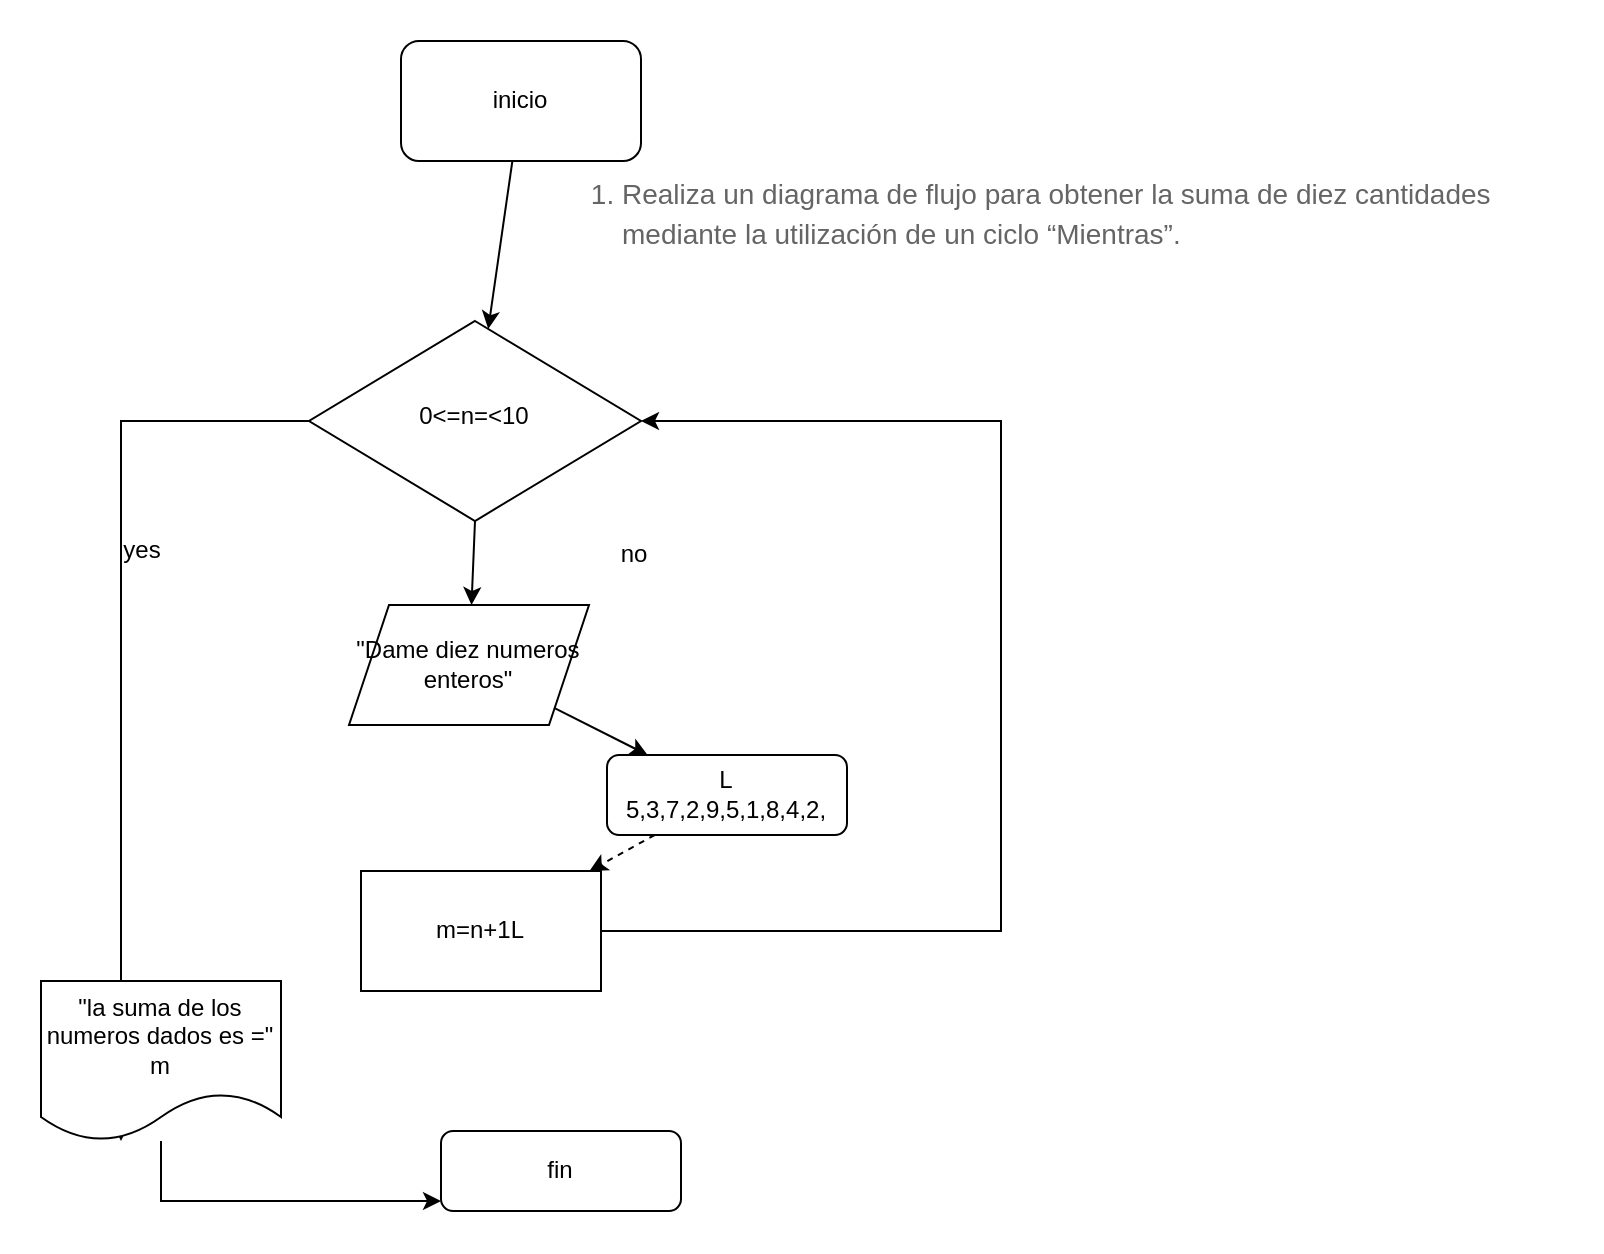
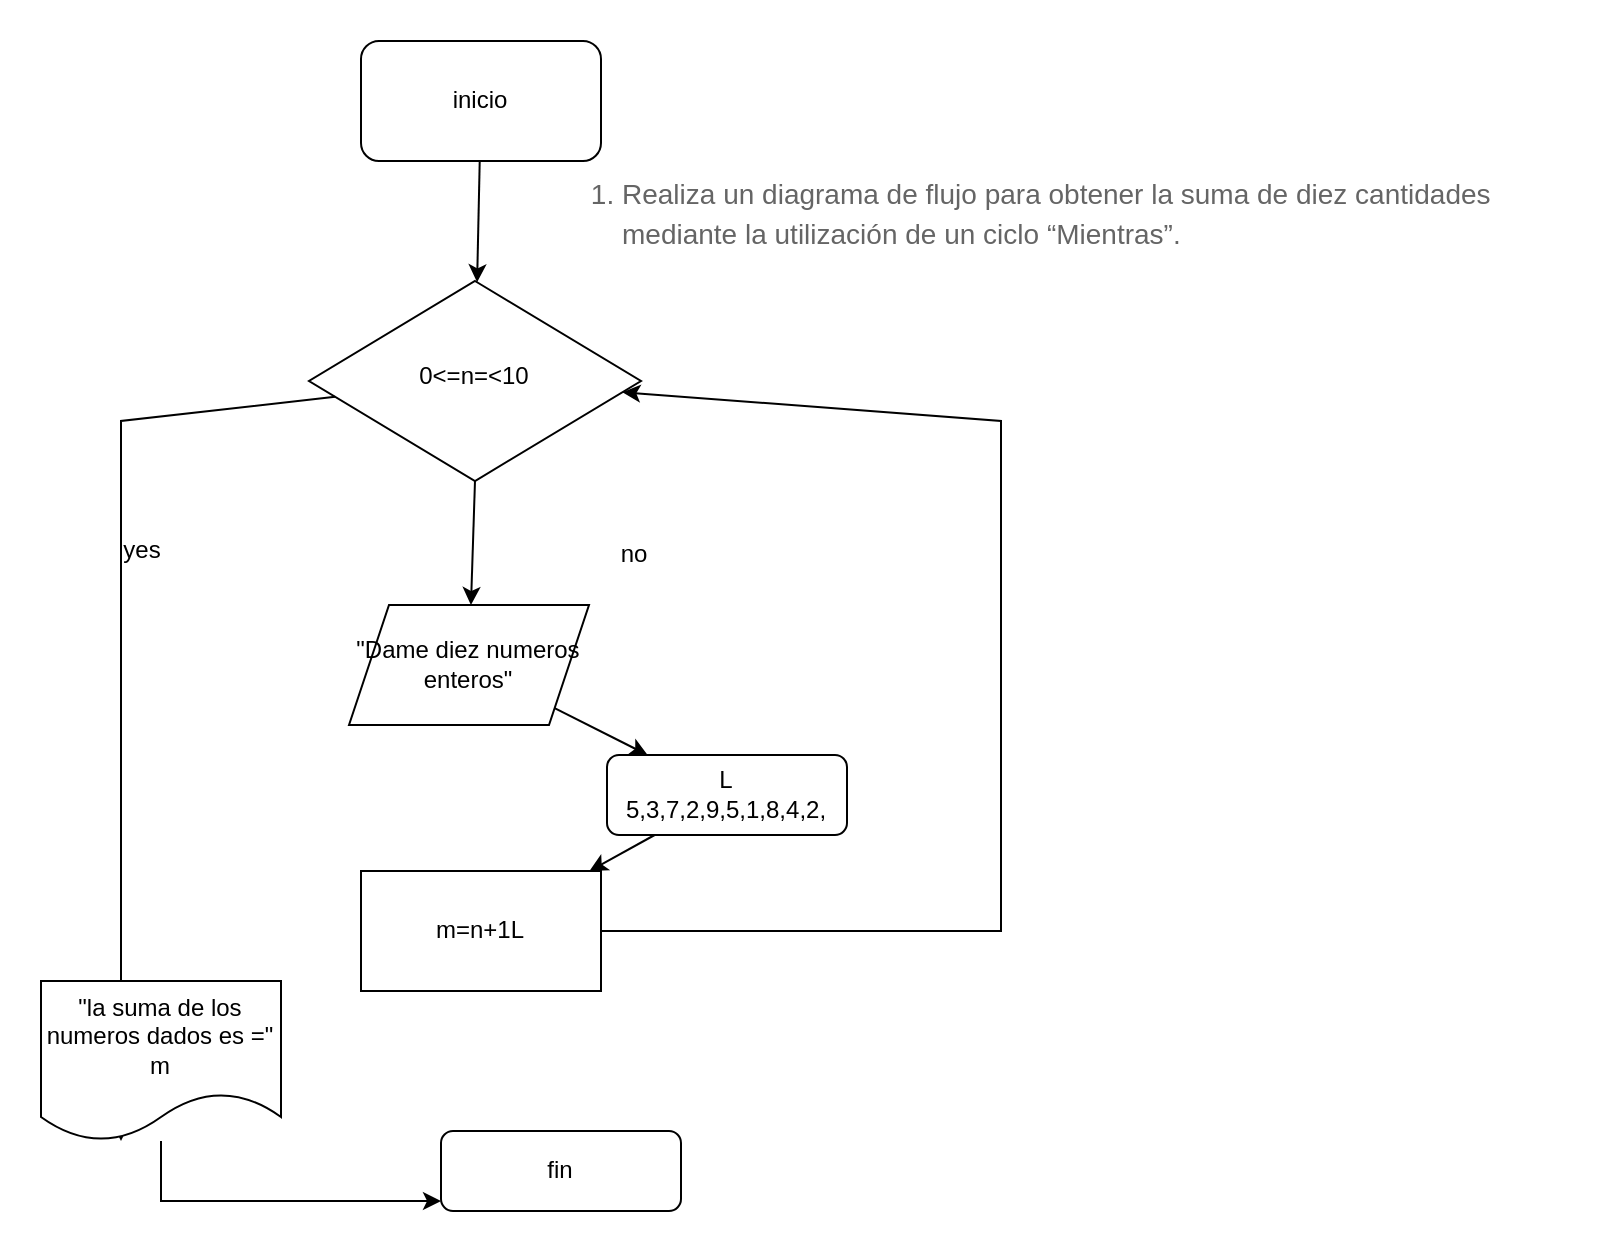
(521, 101) -> (481, 101)
(475, 421) -> (475, 381)
(626, 851) -> (626, 851)
